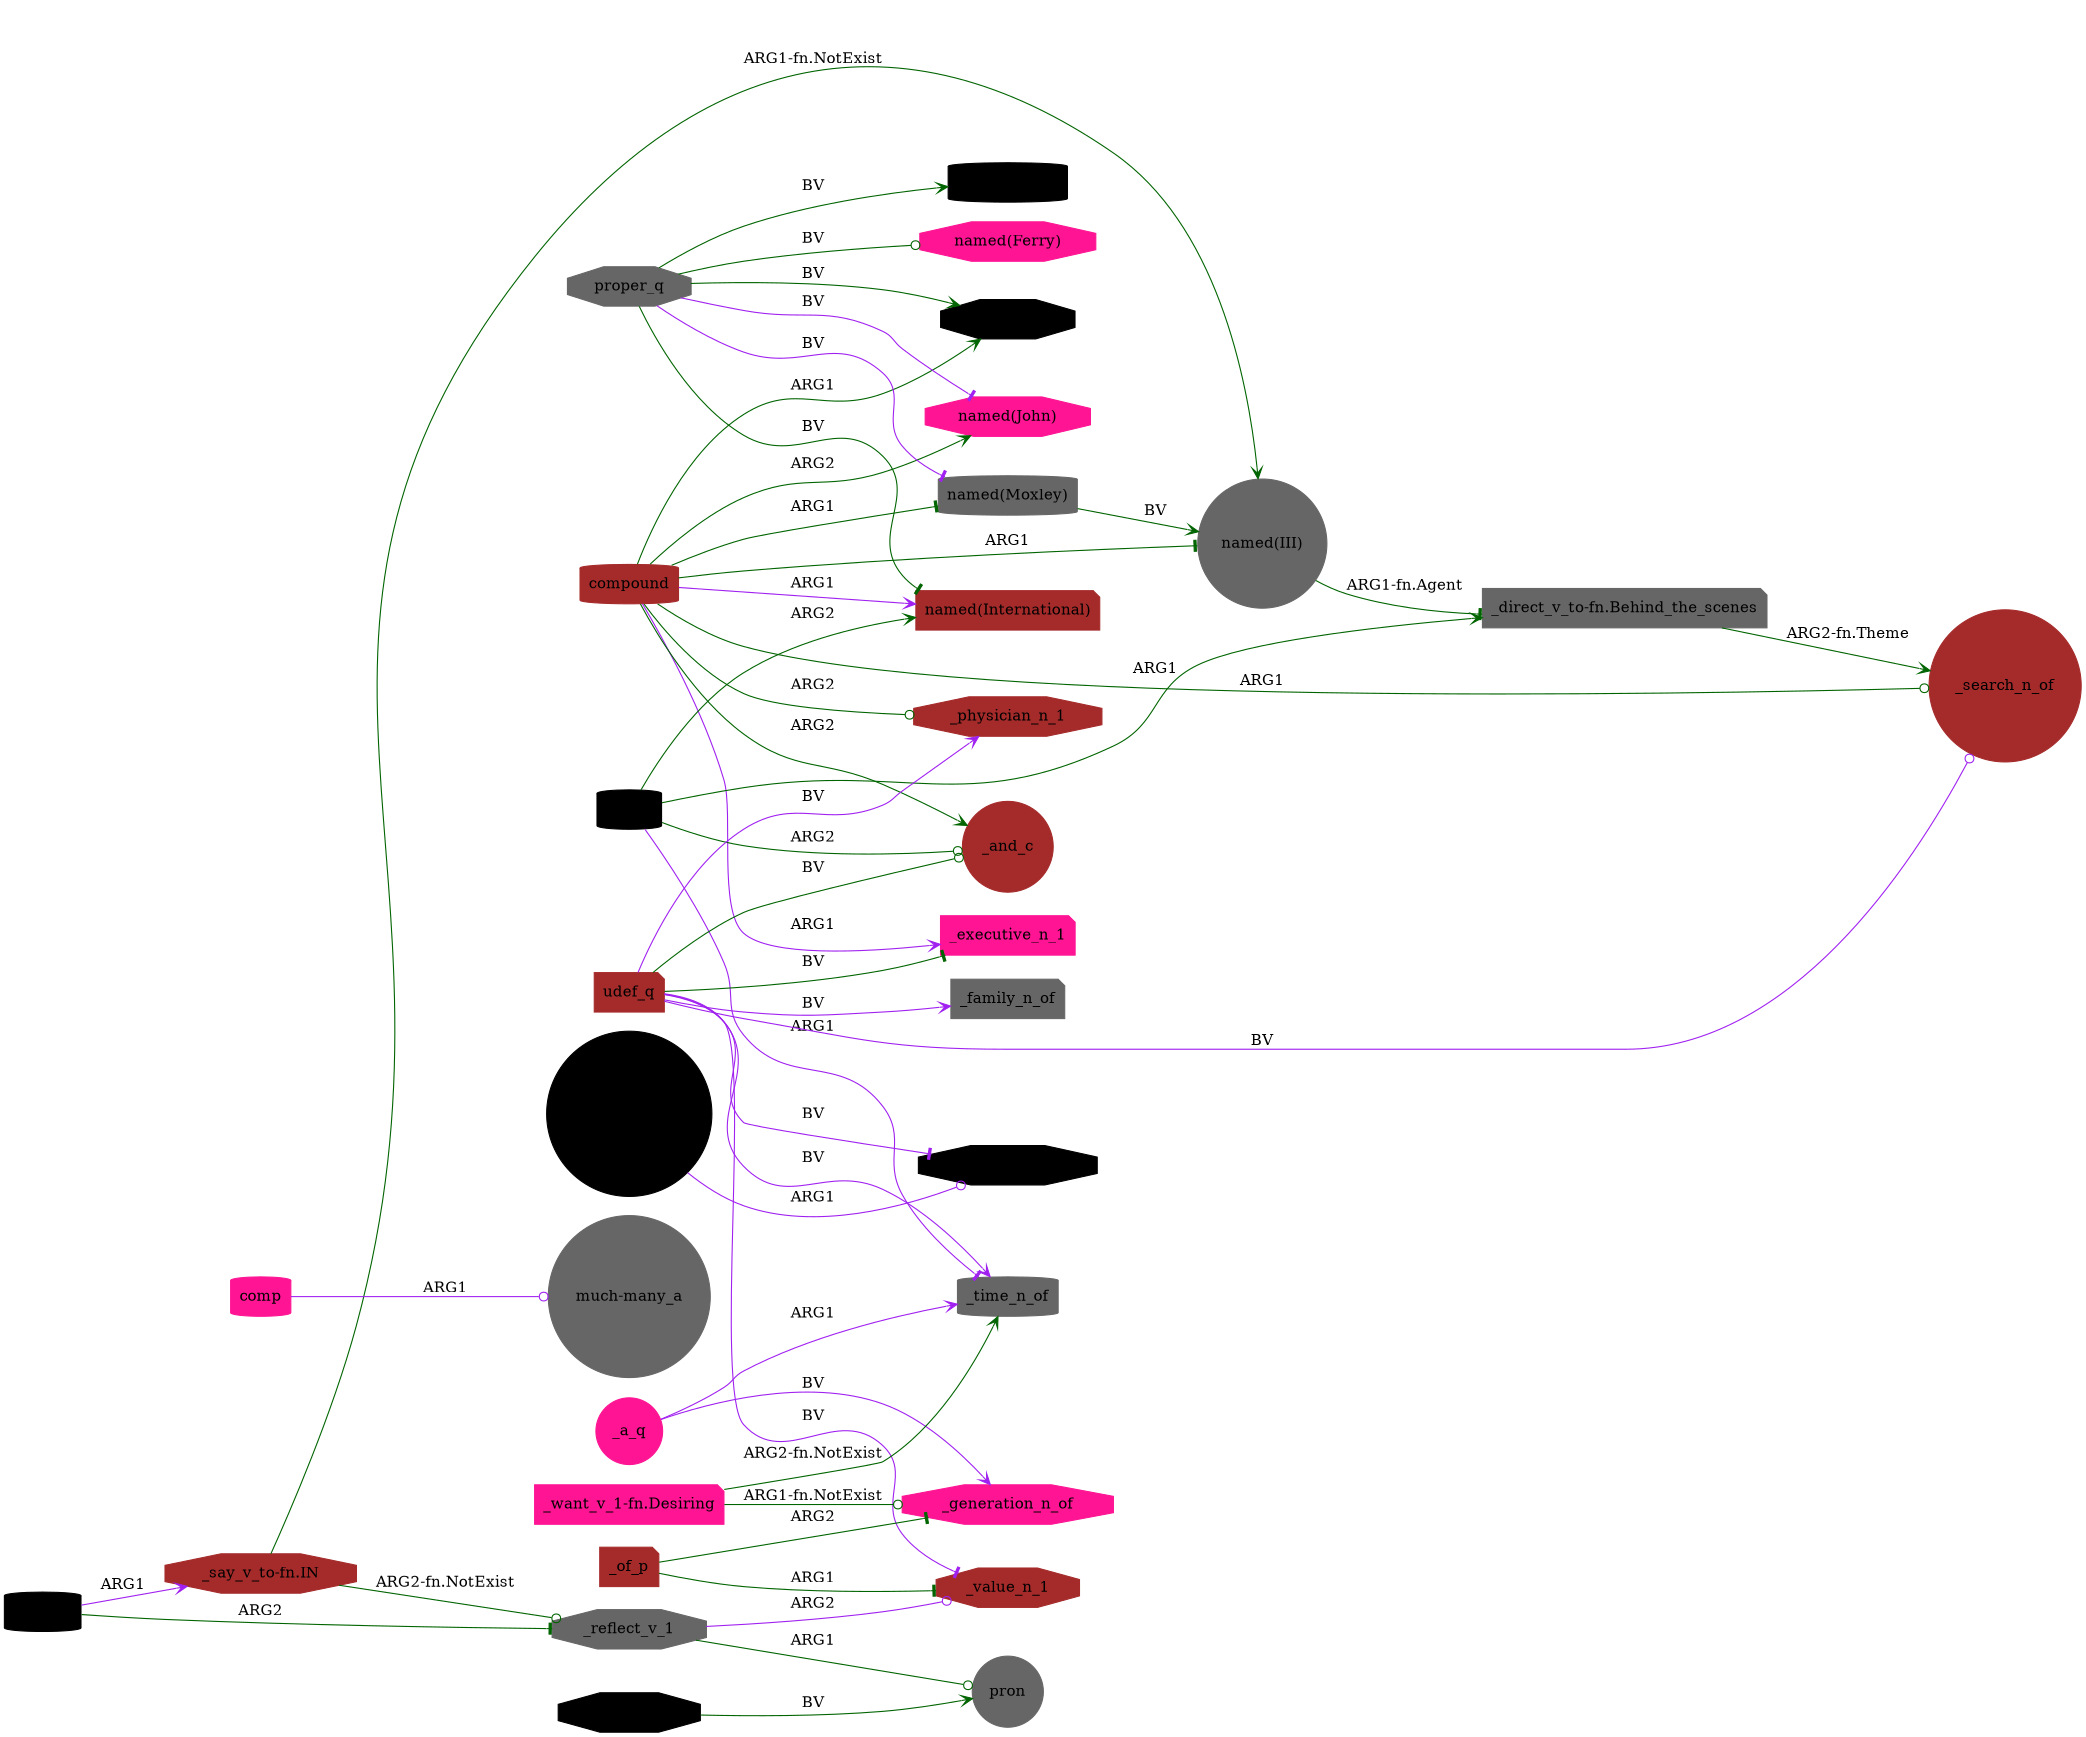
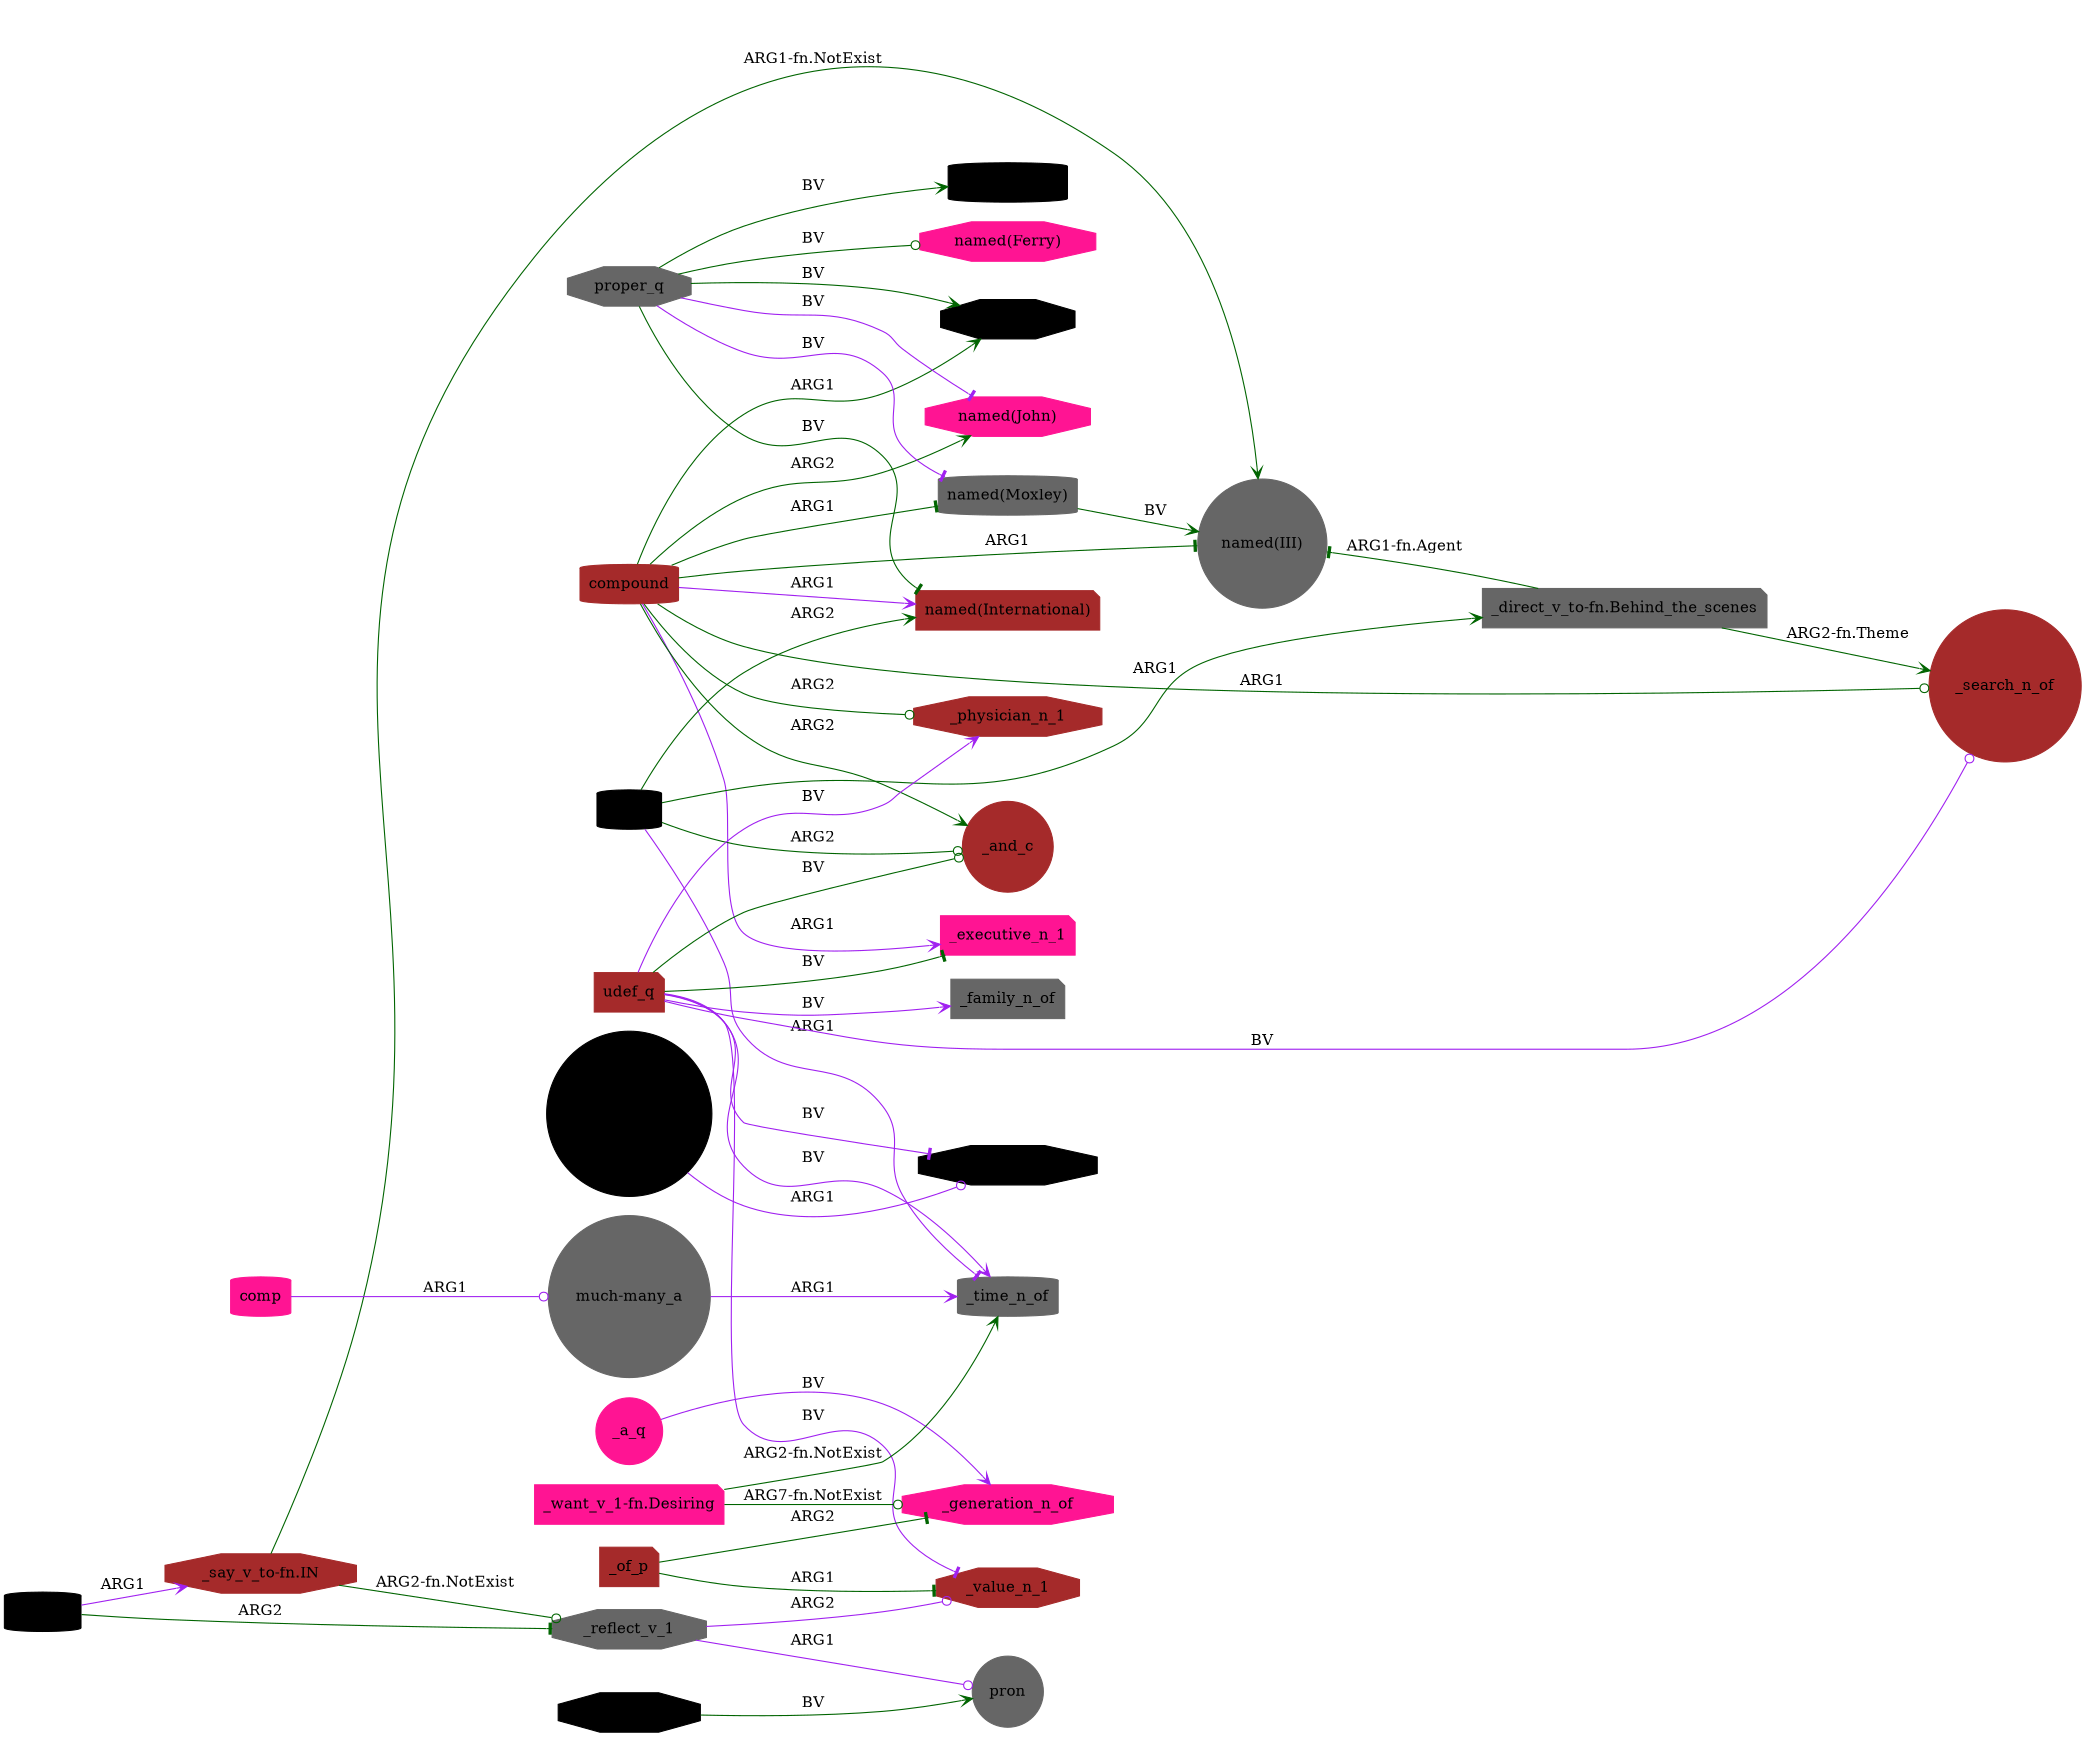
(1394, 605) -> (1436, 568)
(797, 1347) -> (828, 1297)
(813, 1496) -> (813, 1496)
(830, 1662) -> (830, 1662)
